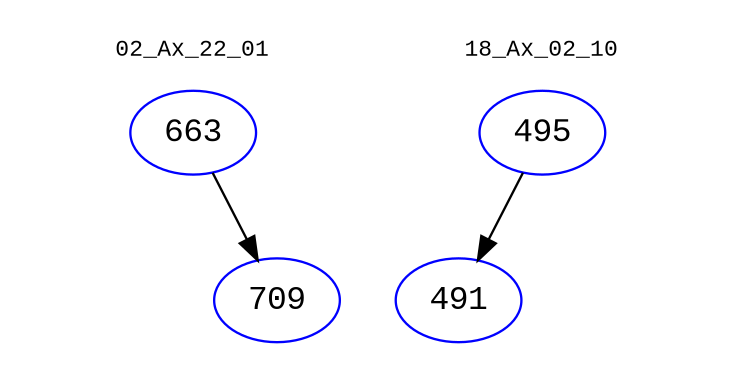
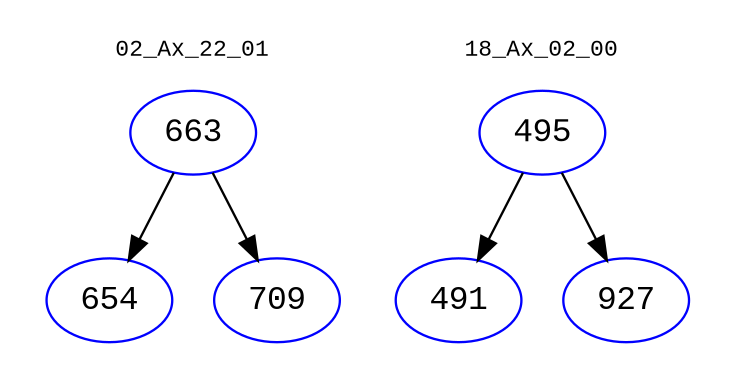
(542, 50) -> (542, 50)
none -> (109, 300)
none -> (626, 300)
